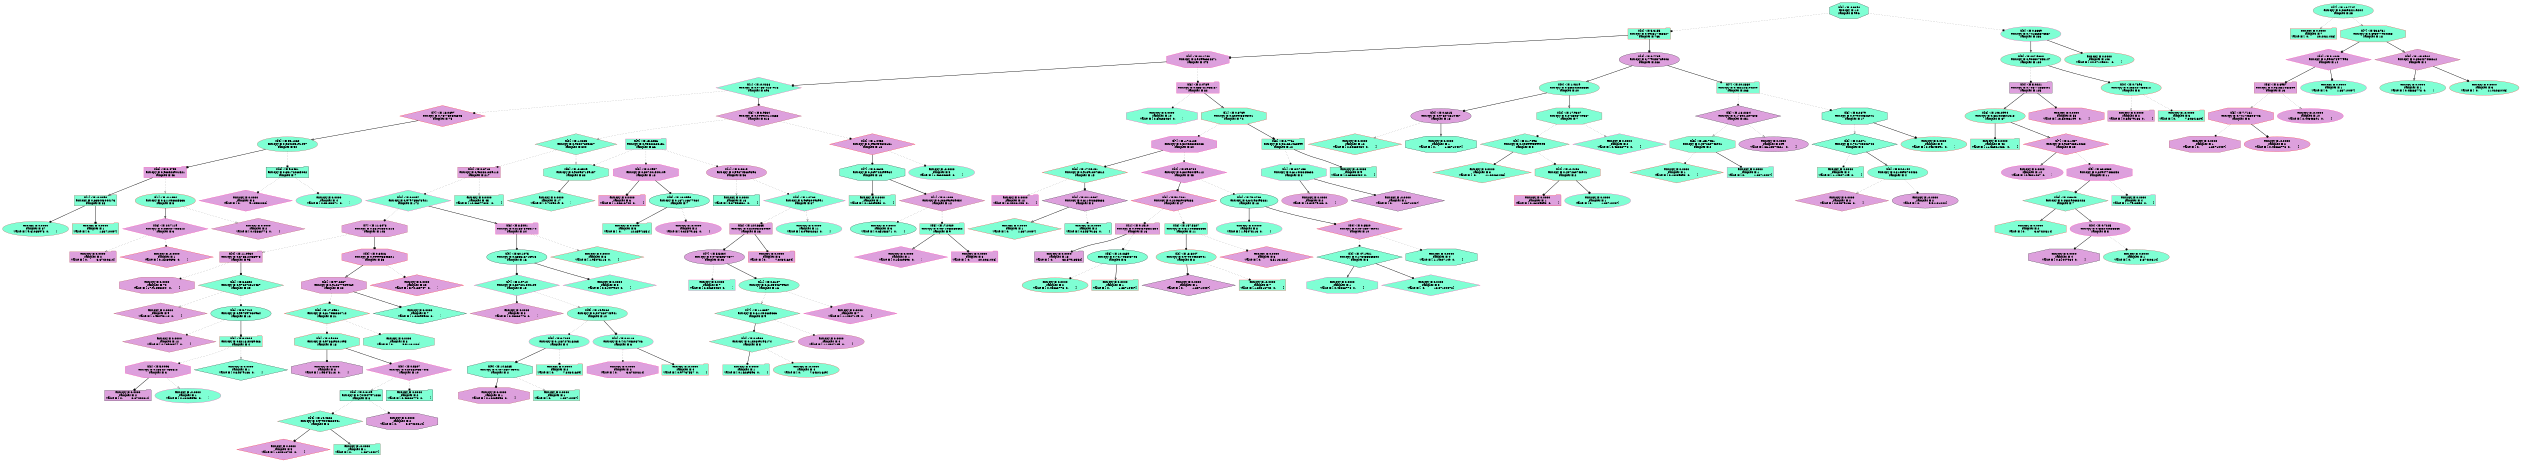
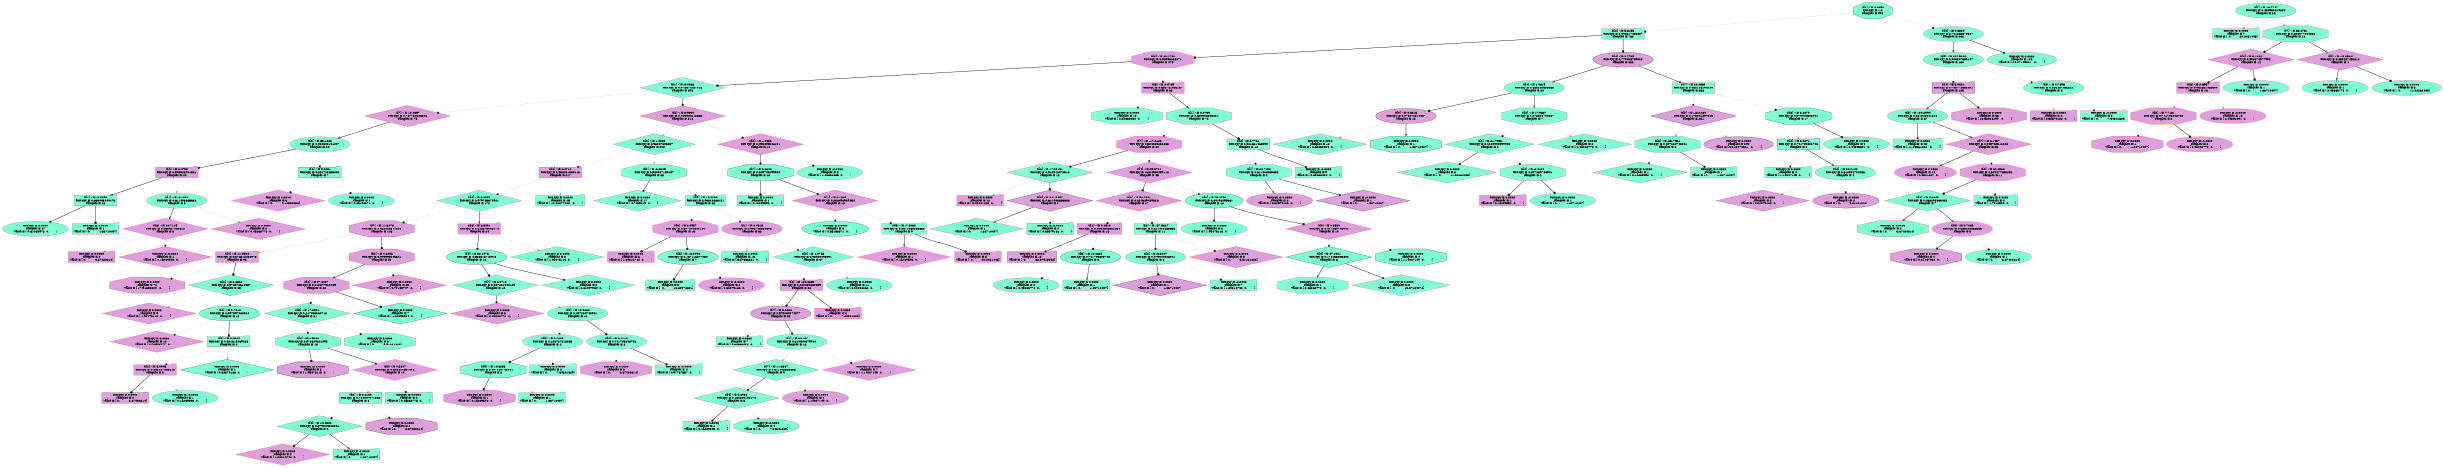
(2078, 74) -> (2001, 74)
(1855, 144) -> (1798, 144)
(614, 157) -> (682, 187)
(158, 370) -> (155, 370)
